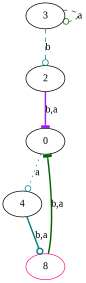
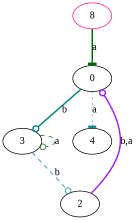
(45, 108) -> (120, 147)
none -> (59, 108)
(35, 170) -> (92, 108)
(57, 204) -> (95, 47)
(33, 233) -> none
